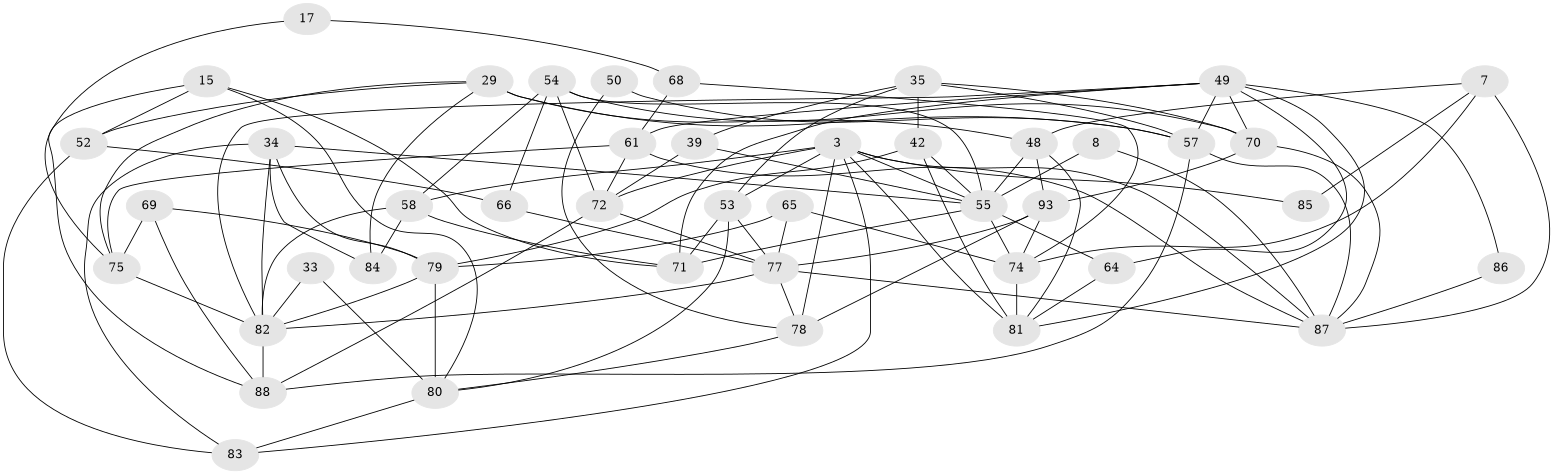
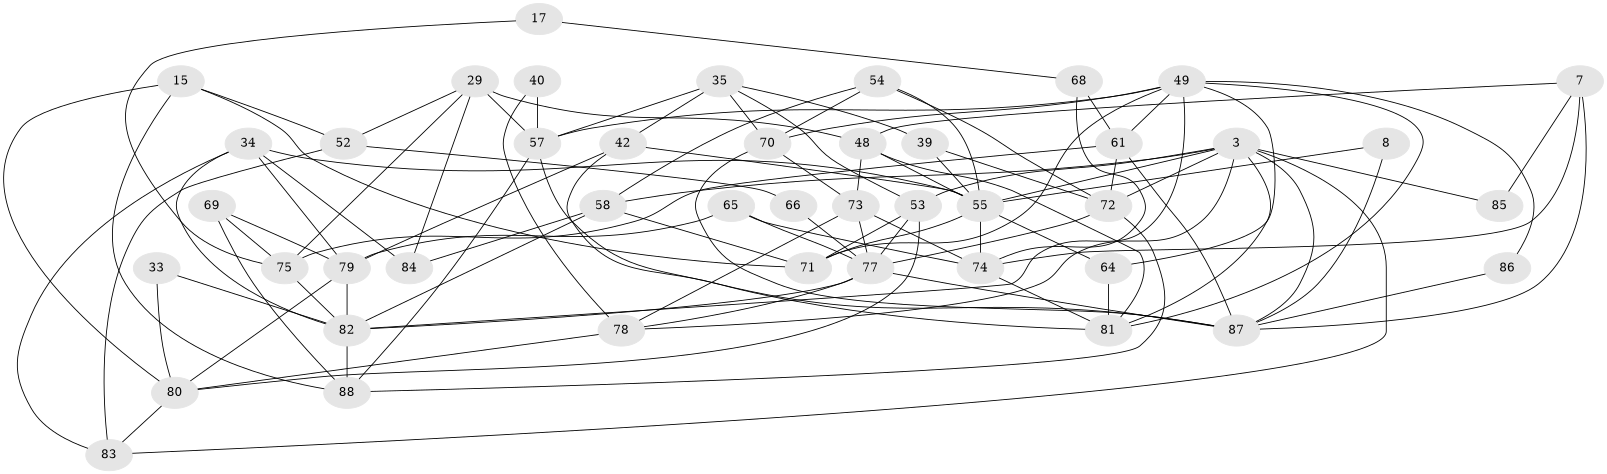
(614, 81) -> (537, 81)
(528, 143) -> none
(1046, 206) -> (856, 206)
